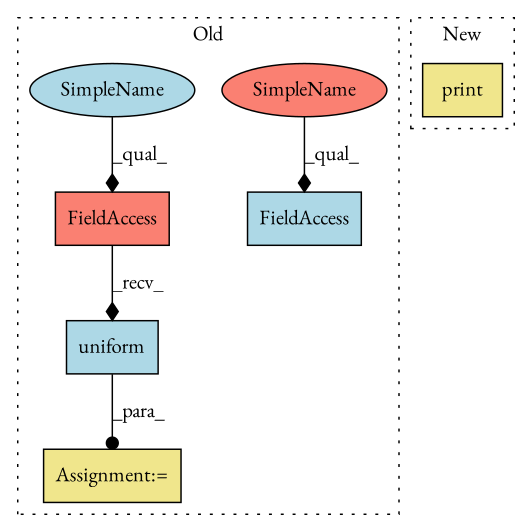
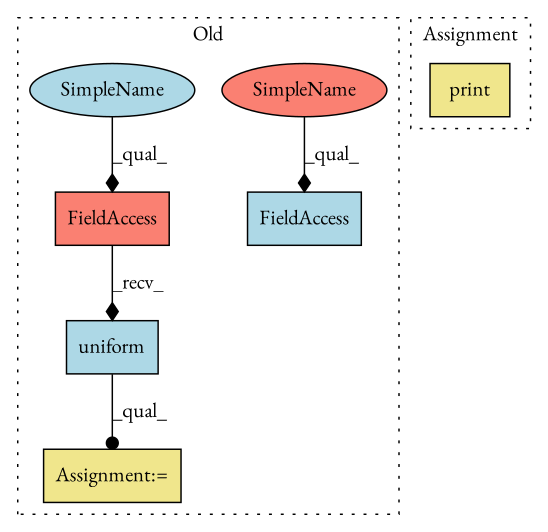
(463, 35) -> (471, 35)
(139, 412) -> (140, 412)
